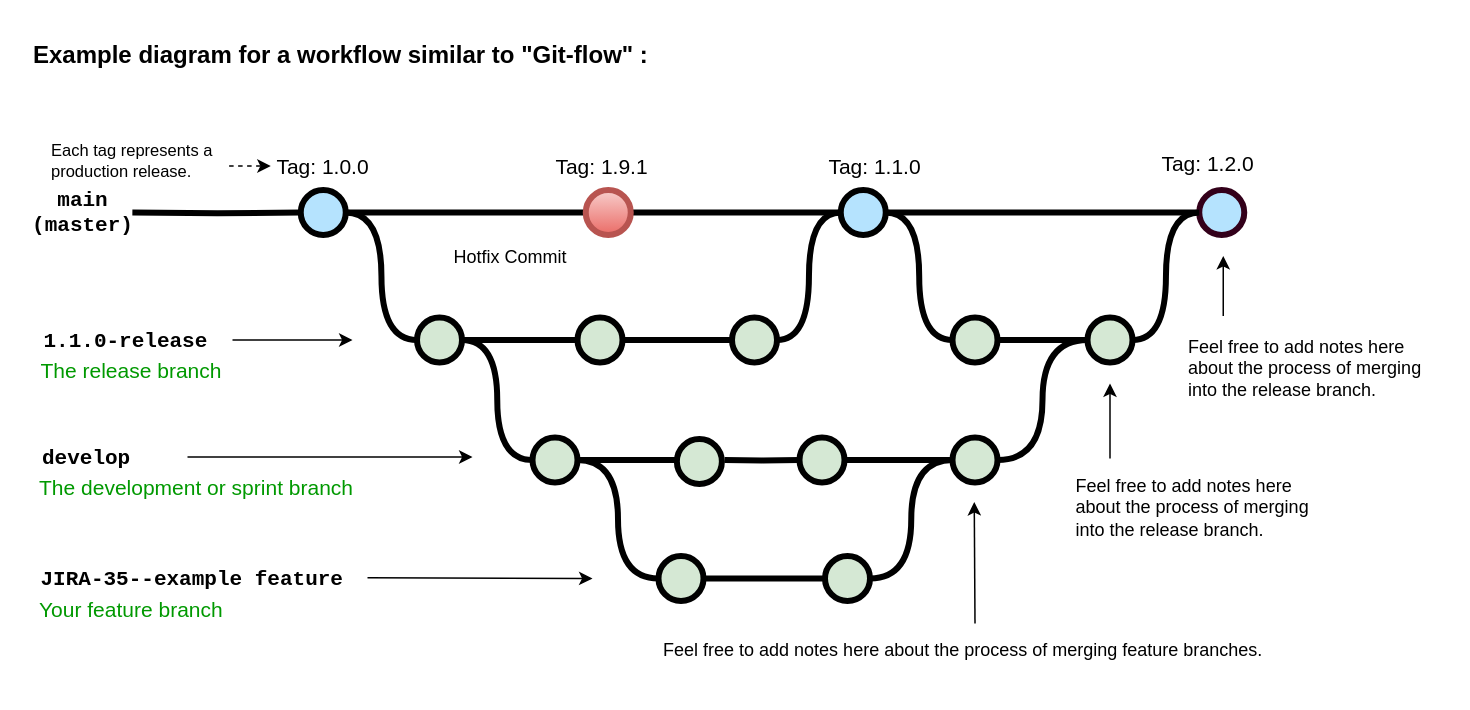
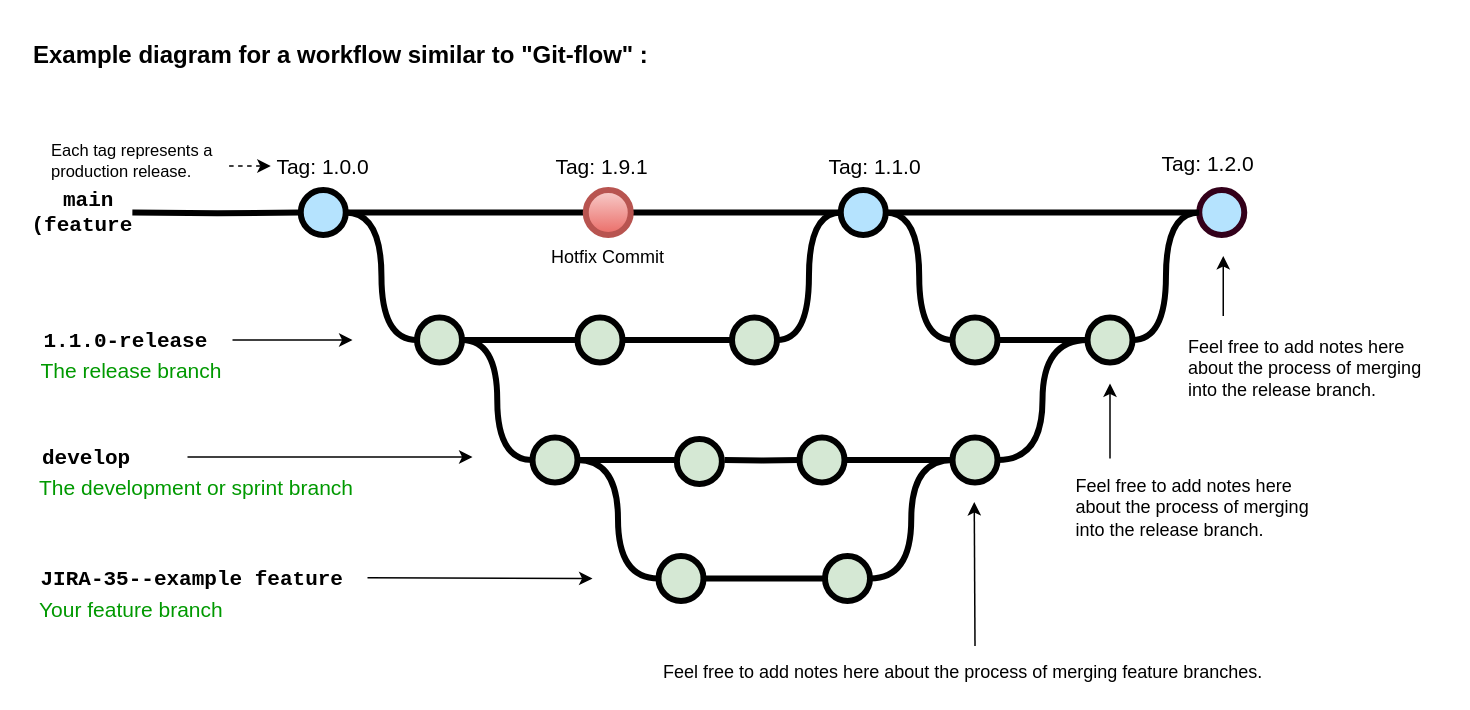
(83, 212) -> (83, 212)
(511, 257) -> (608, 257)
(975, 650) -> (975, 673)
